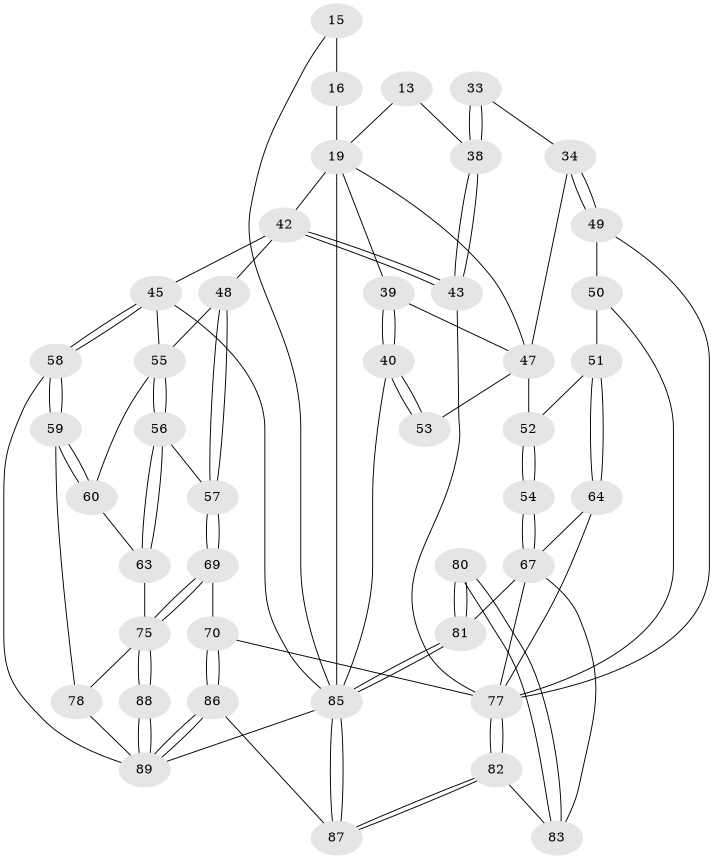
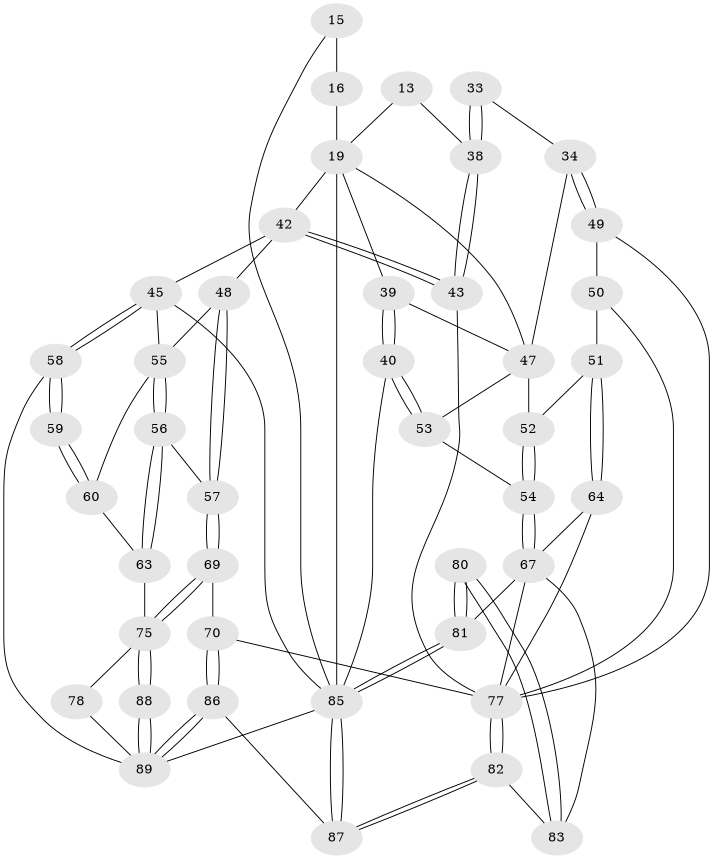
none -> (477, 464)
(62, 566) -> none
